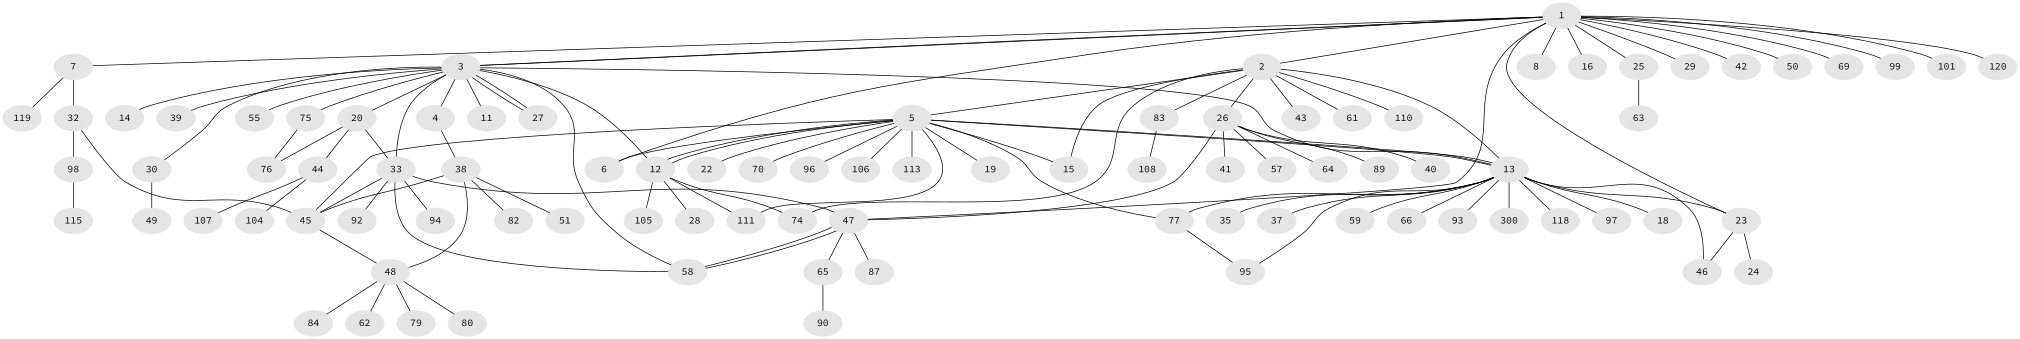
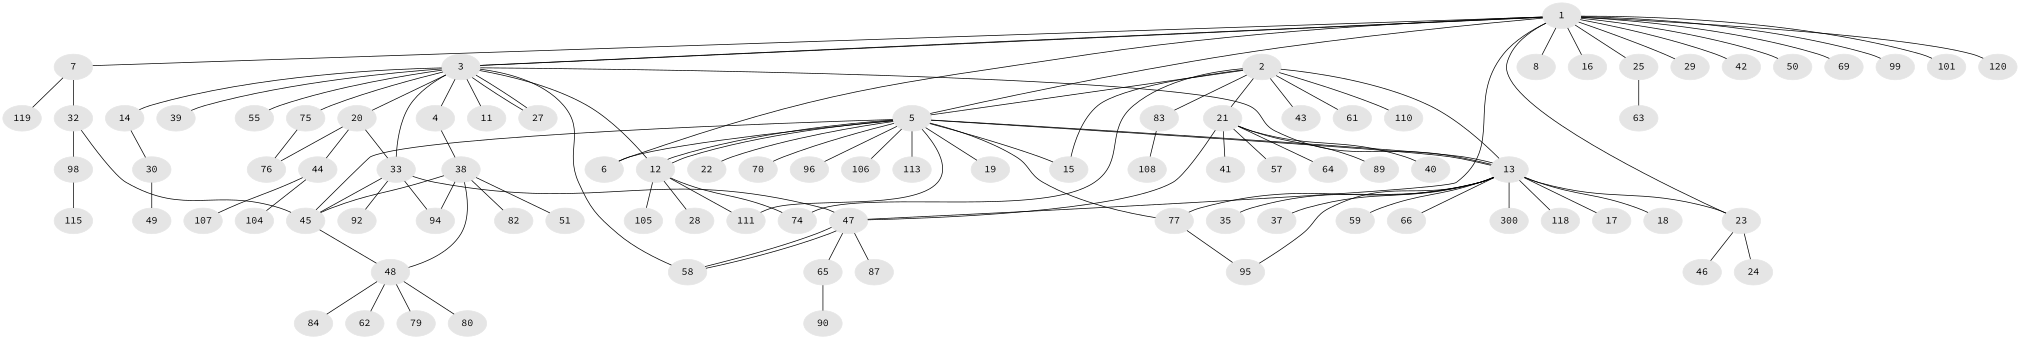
(1412, 41) -> (1235, 54)
(234, 103) -> (138, 144)
(1223, 118) -> (1223, 118)
(1637, 184) -> none
none -> (448, 195)
(1458, 221) -> none
(1612, 221) -> (1612, 221)
(509, 263) -> none
